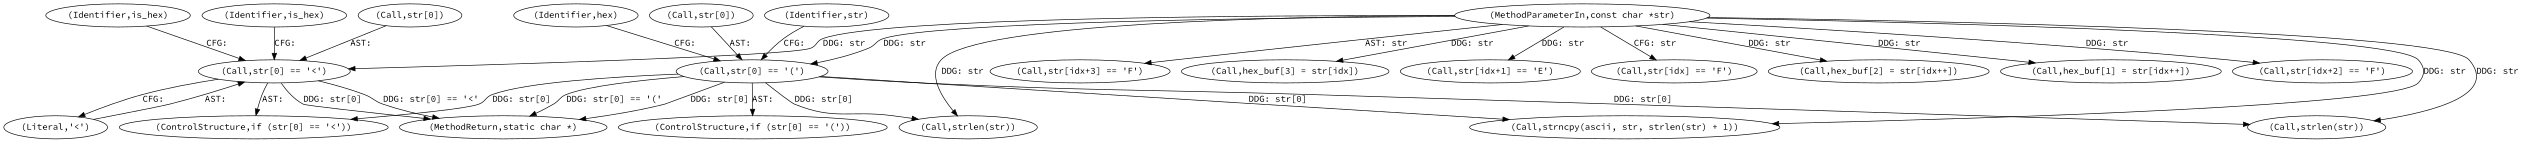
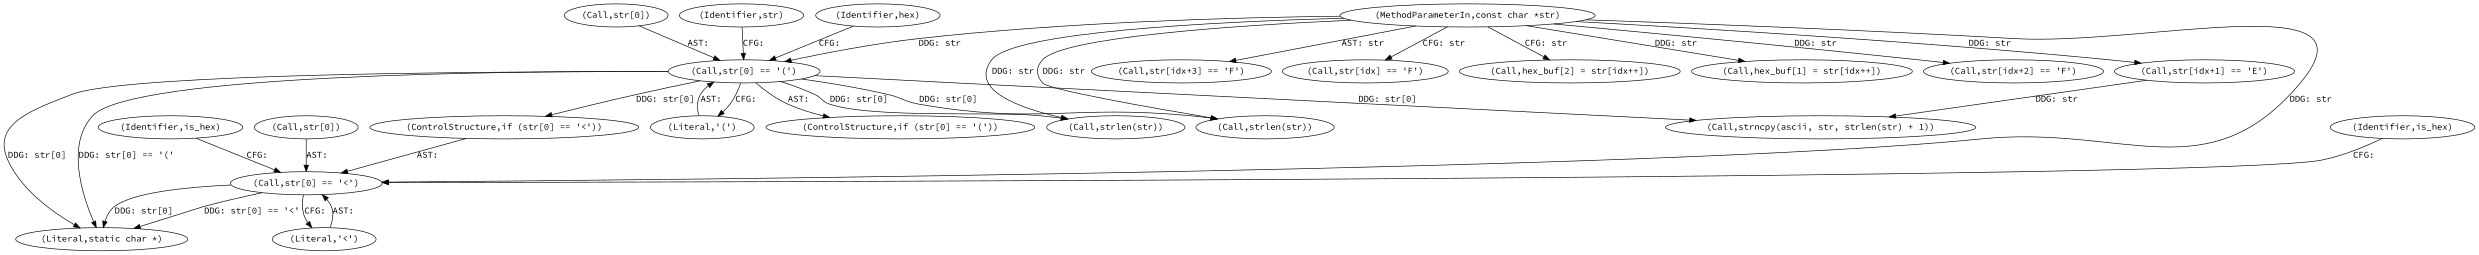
(1770, 43) -> (1546, 43)
(2396, 53) -> (2021, 98)
(1285, 71) -> none
(262, 96) -> (407, 155)
(503, 127) -> (102, 239)
none -> (702, 127)
